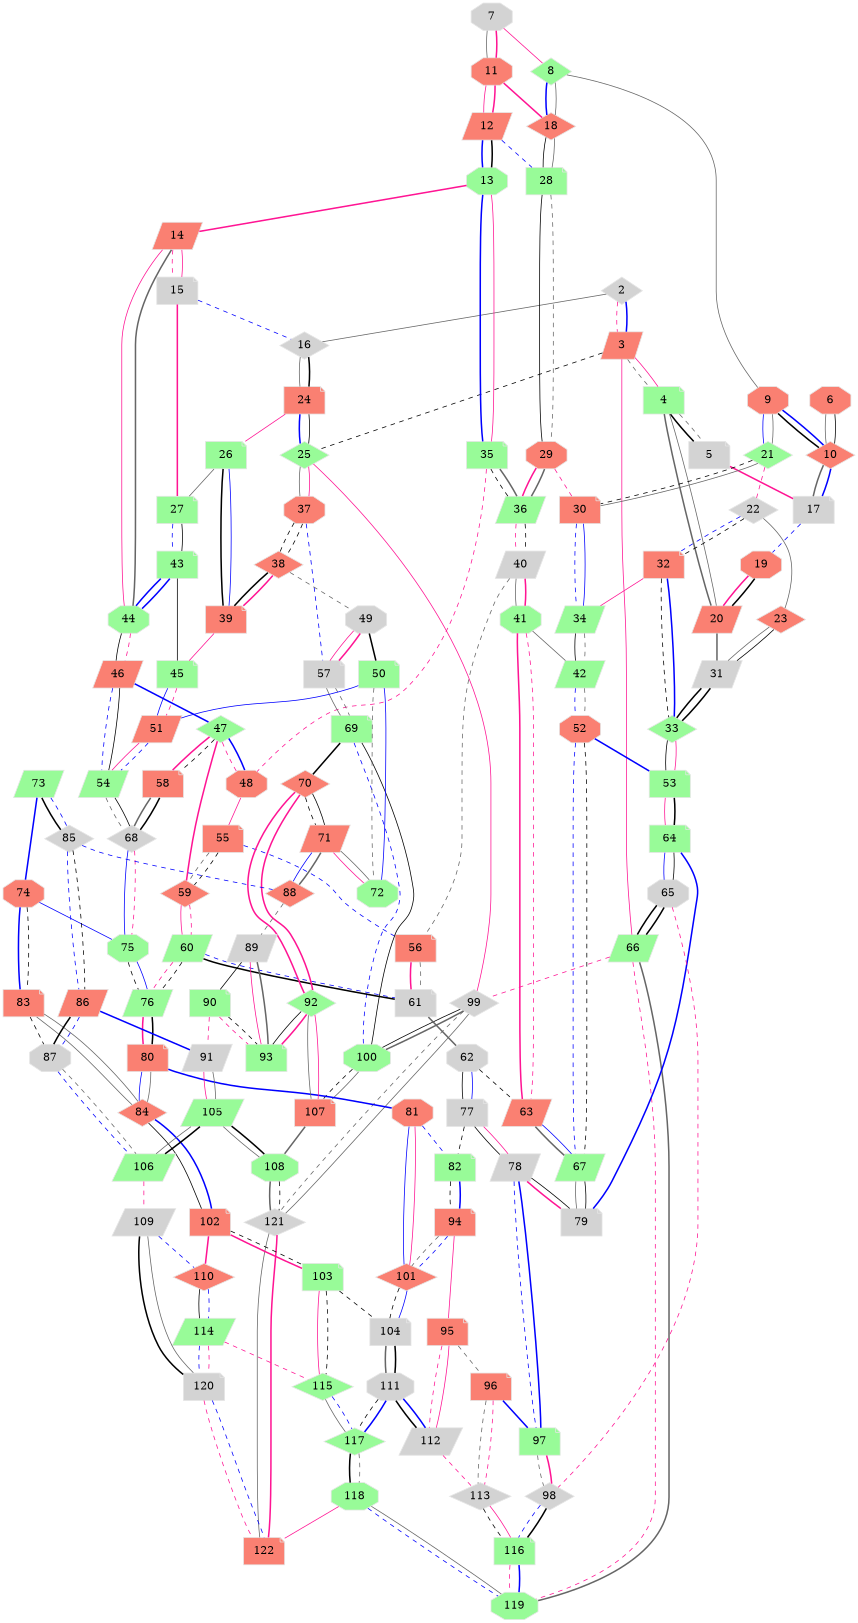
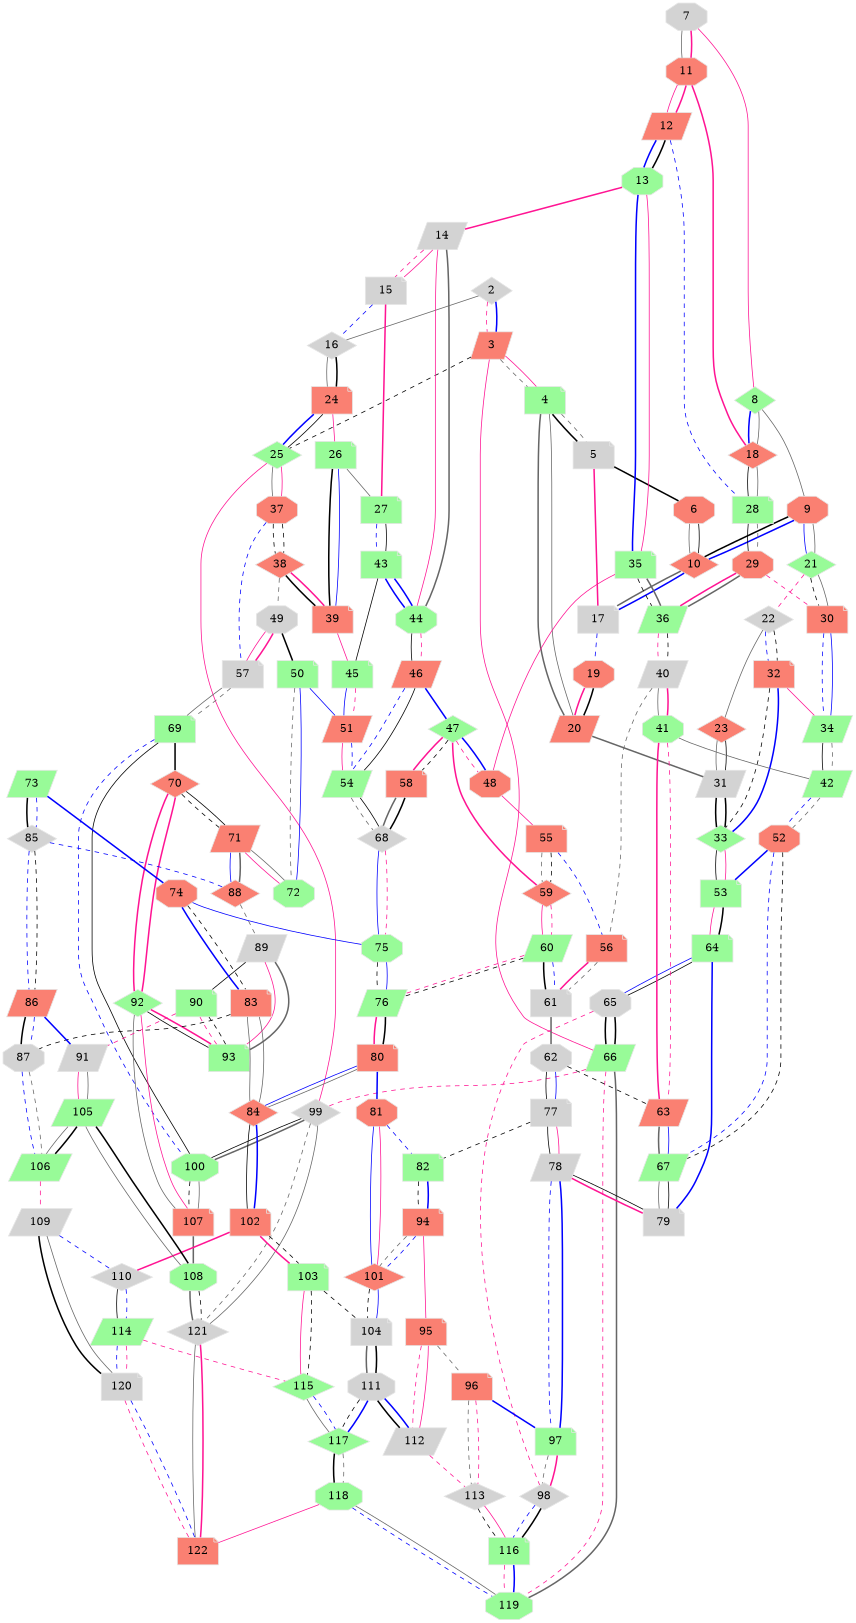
(177, 236) -> (442, 236)
none -> (643, 482)
(426, 664) -> (535, 659)
(204, 1277) -> (122, 1277)
